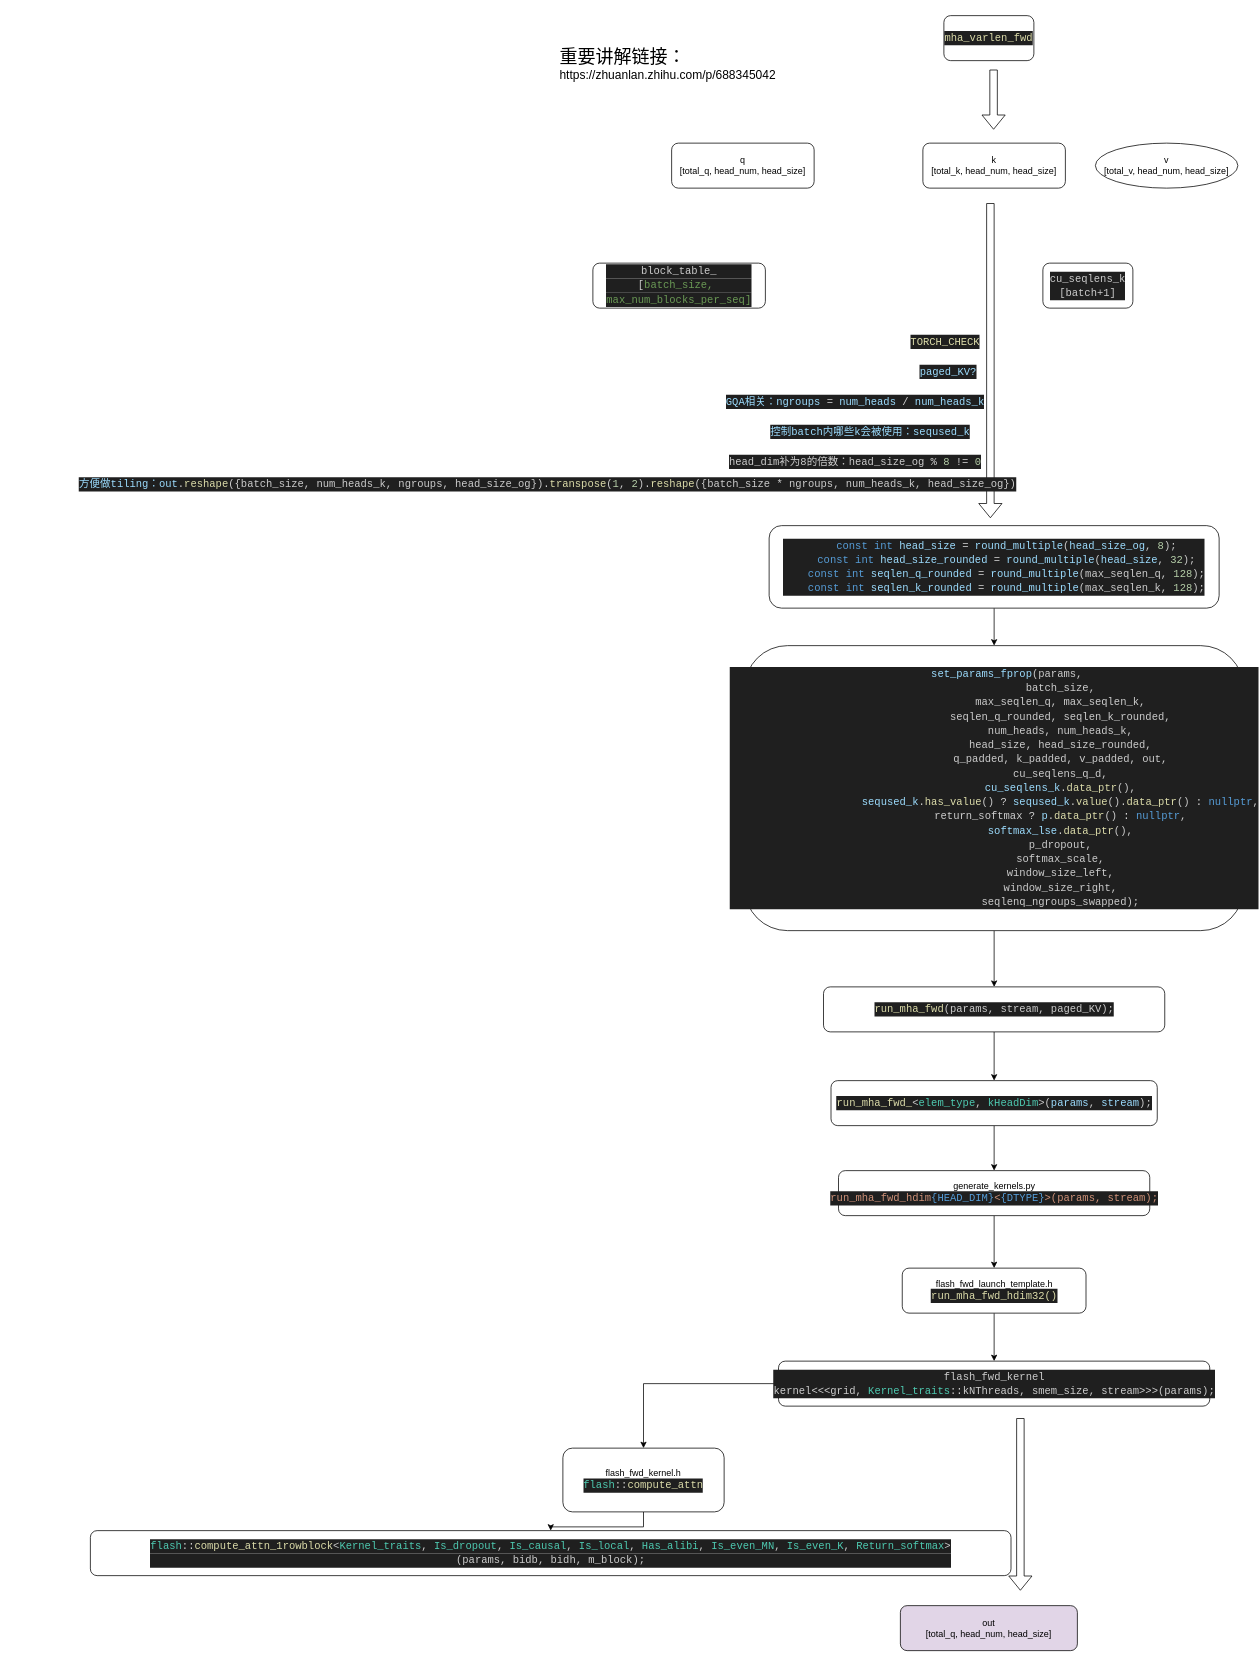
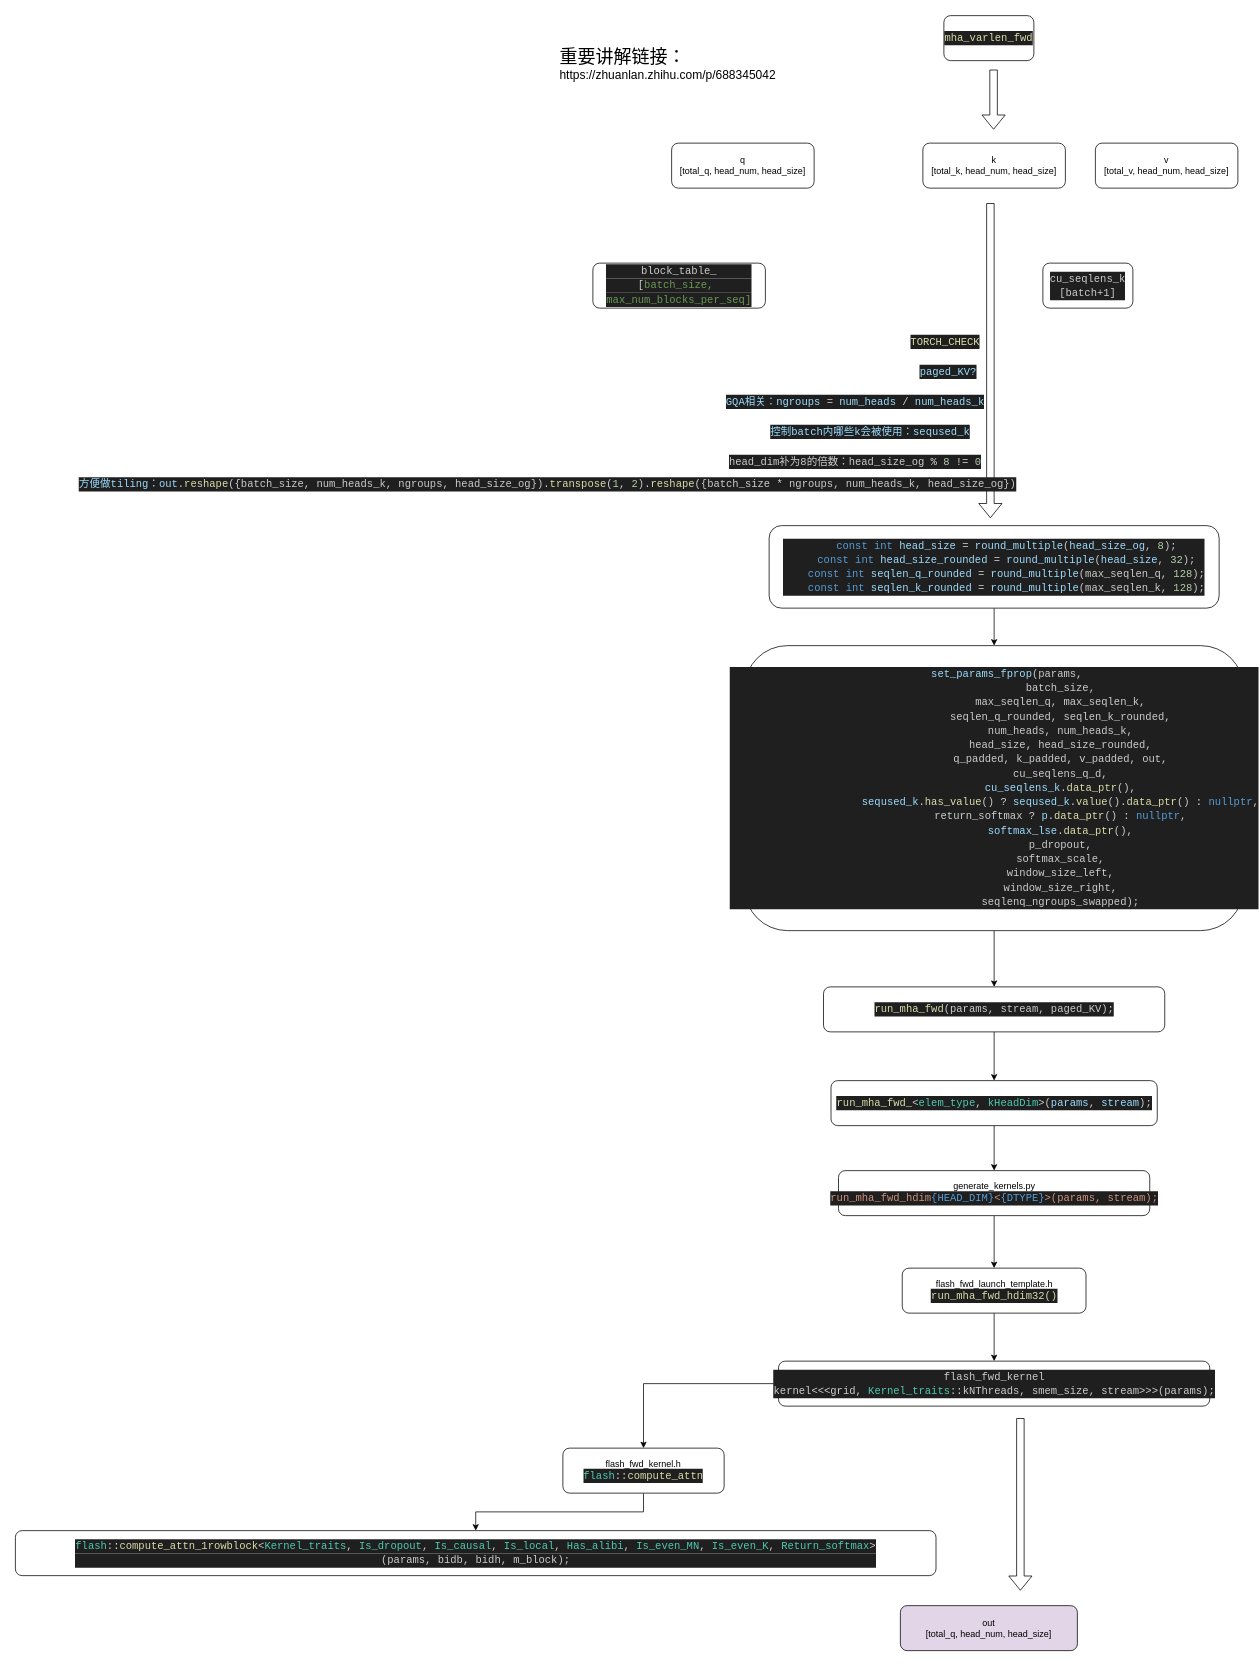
(1167, 165) -> (1167, 165)
(644, 1480) -> (644, 1470)
(551, 1553) -> (476, 1553)
